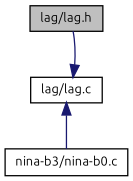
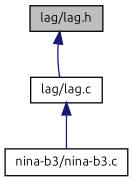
(75, 48) -> (58, 61)
(66, 162) -> (66, 162)
